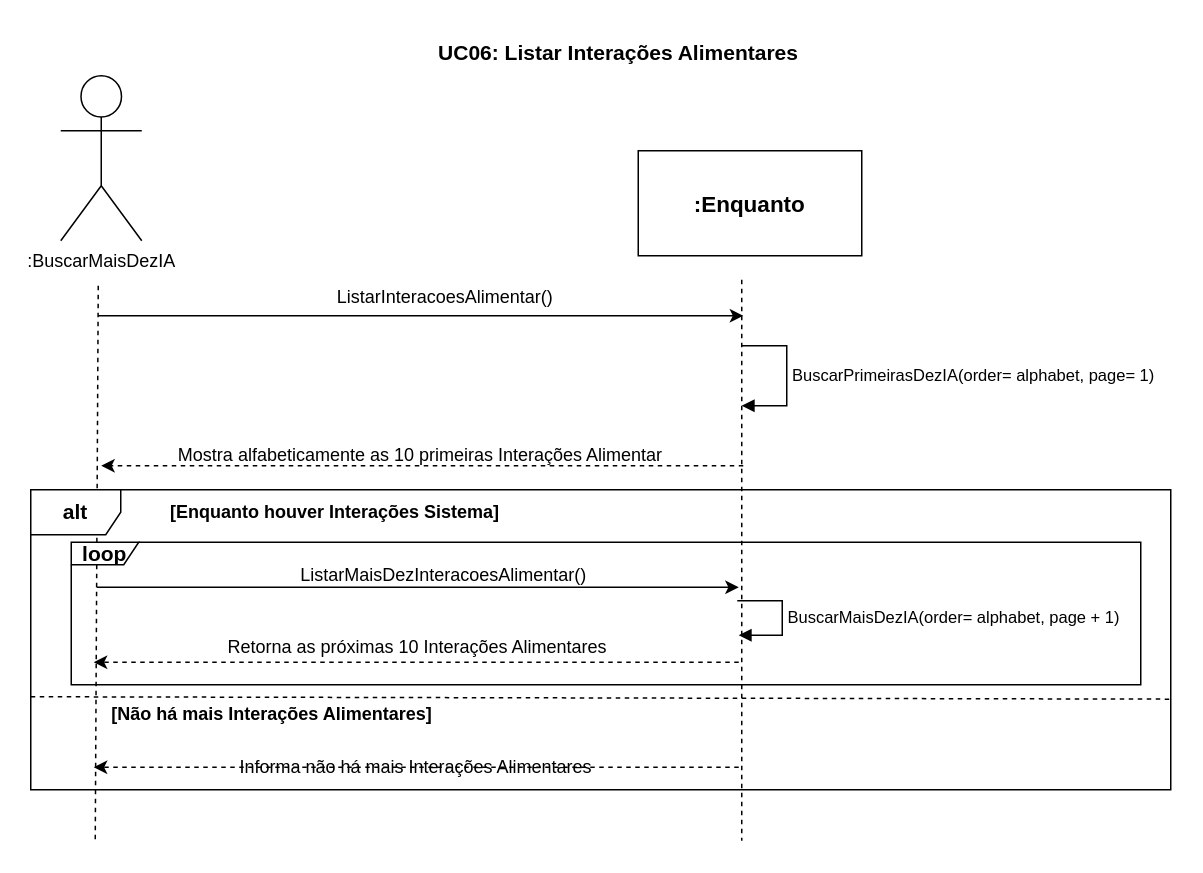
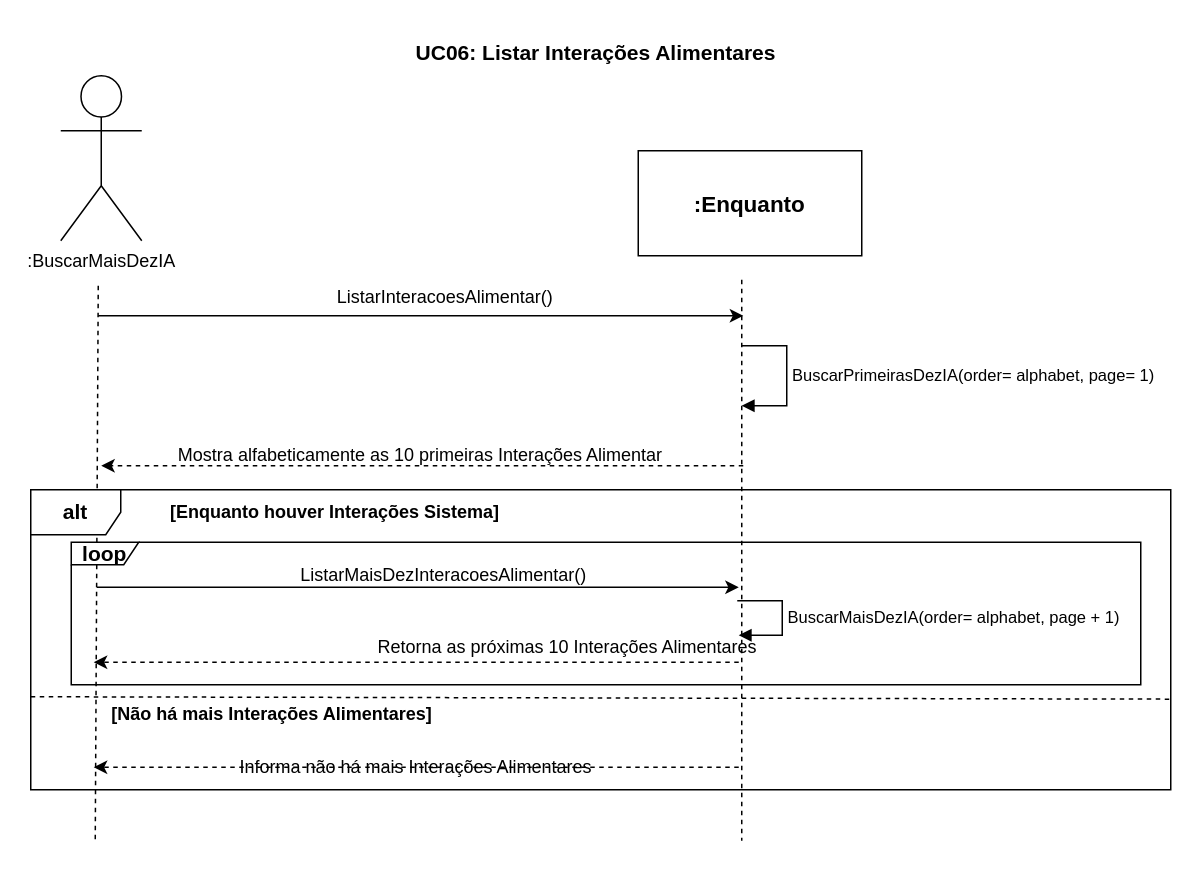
(618, 53) -> (596, 53)
(418, 647) -> (568, 647)
